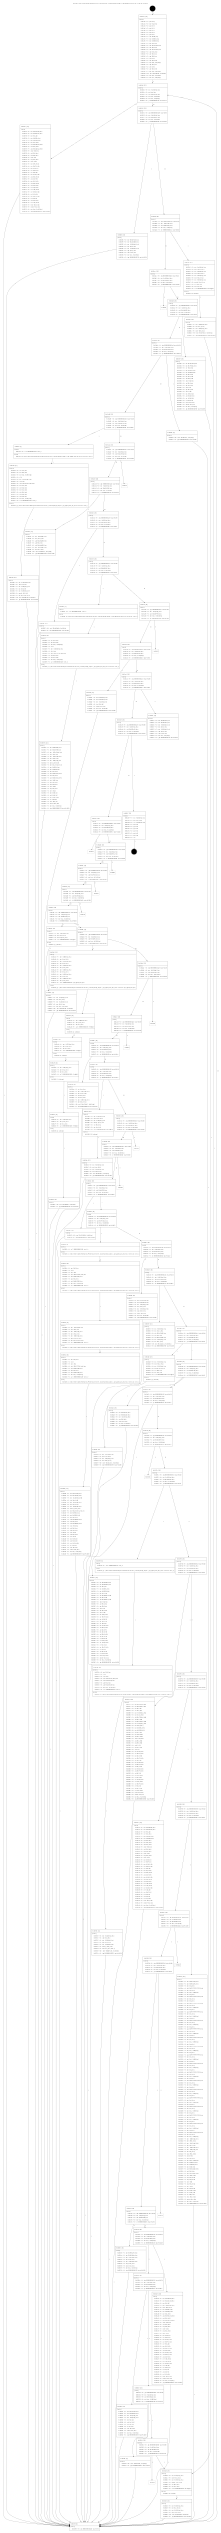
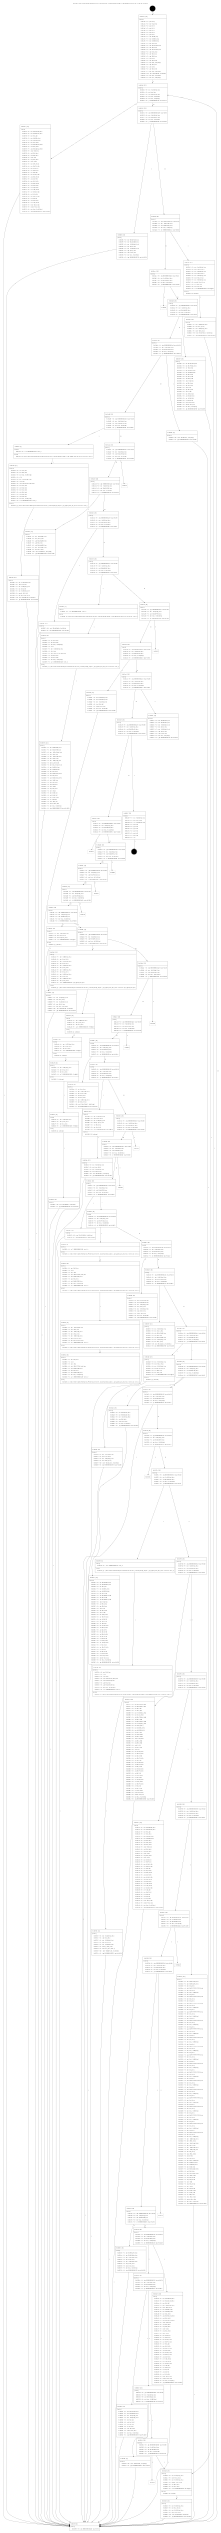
(75, 1521) -> none
